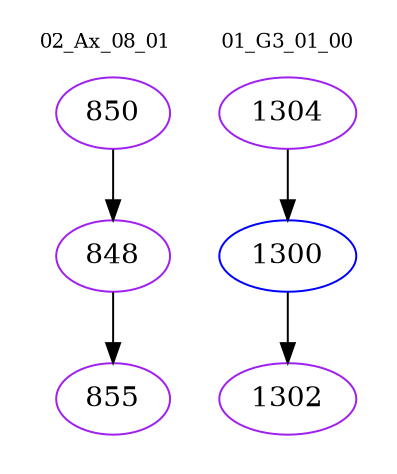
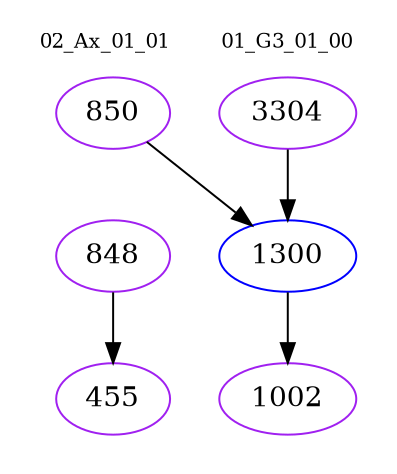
(105, 43) -> (105, 43)
(288, 113) -> (288, 113)
(113, 175) -> (173, 163)
(113, 399) -> (113, 399)
(288, 399) -> (288, 399)
